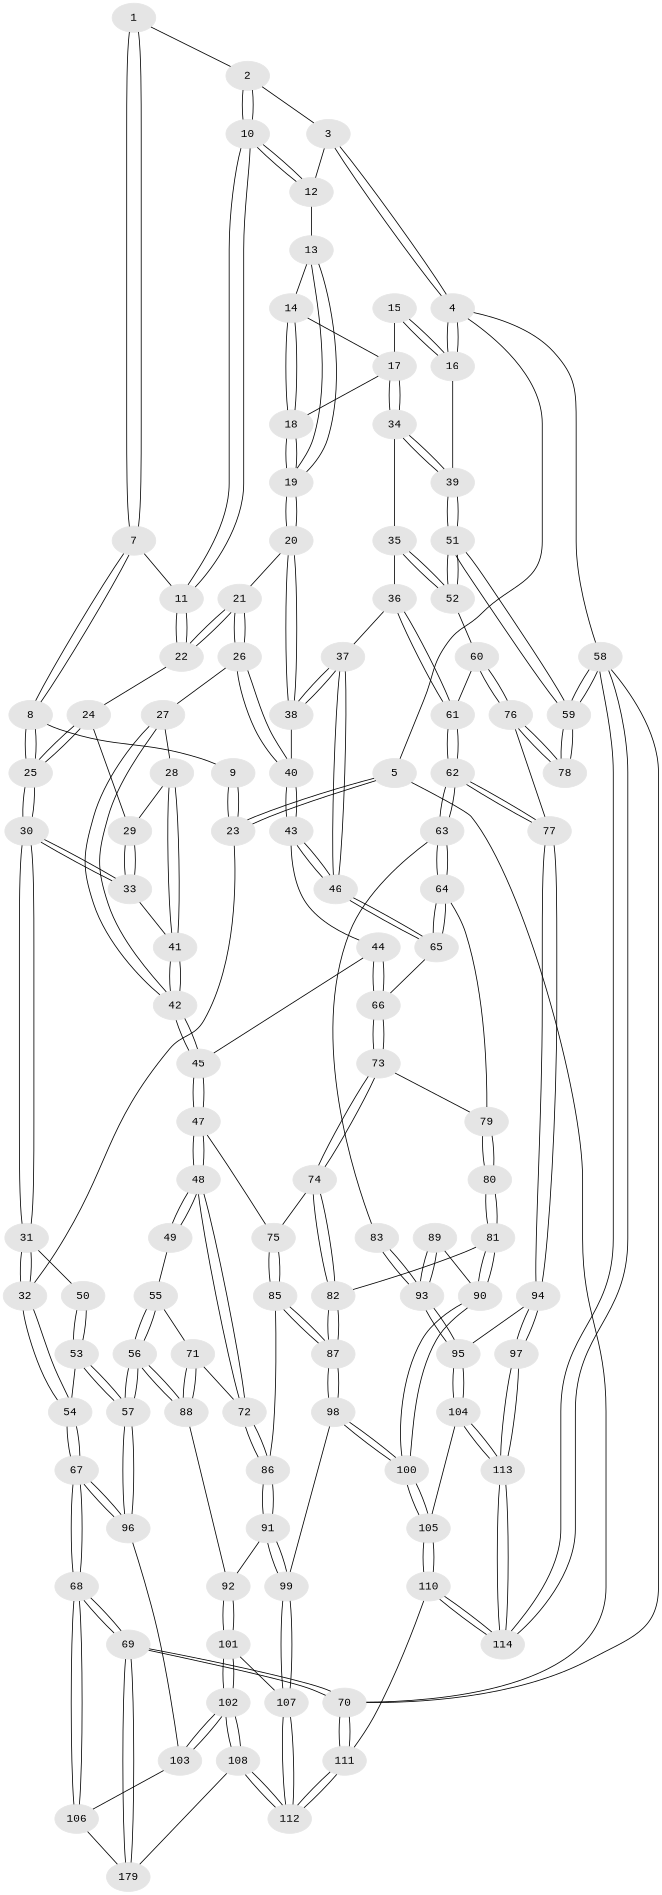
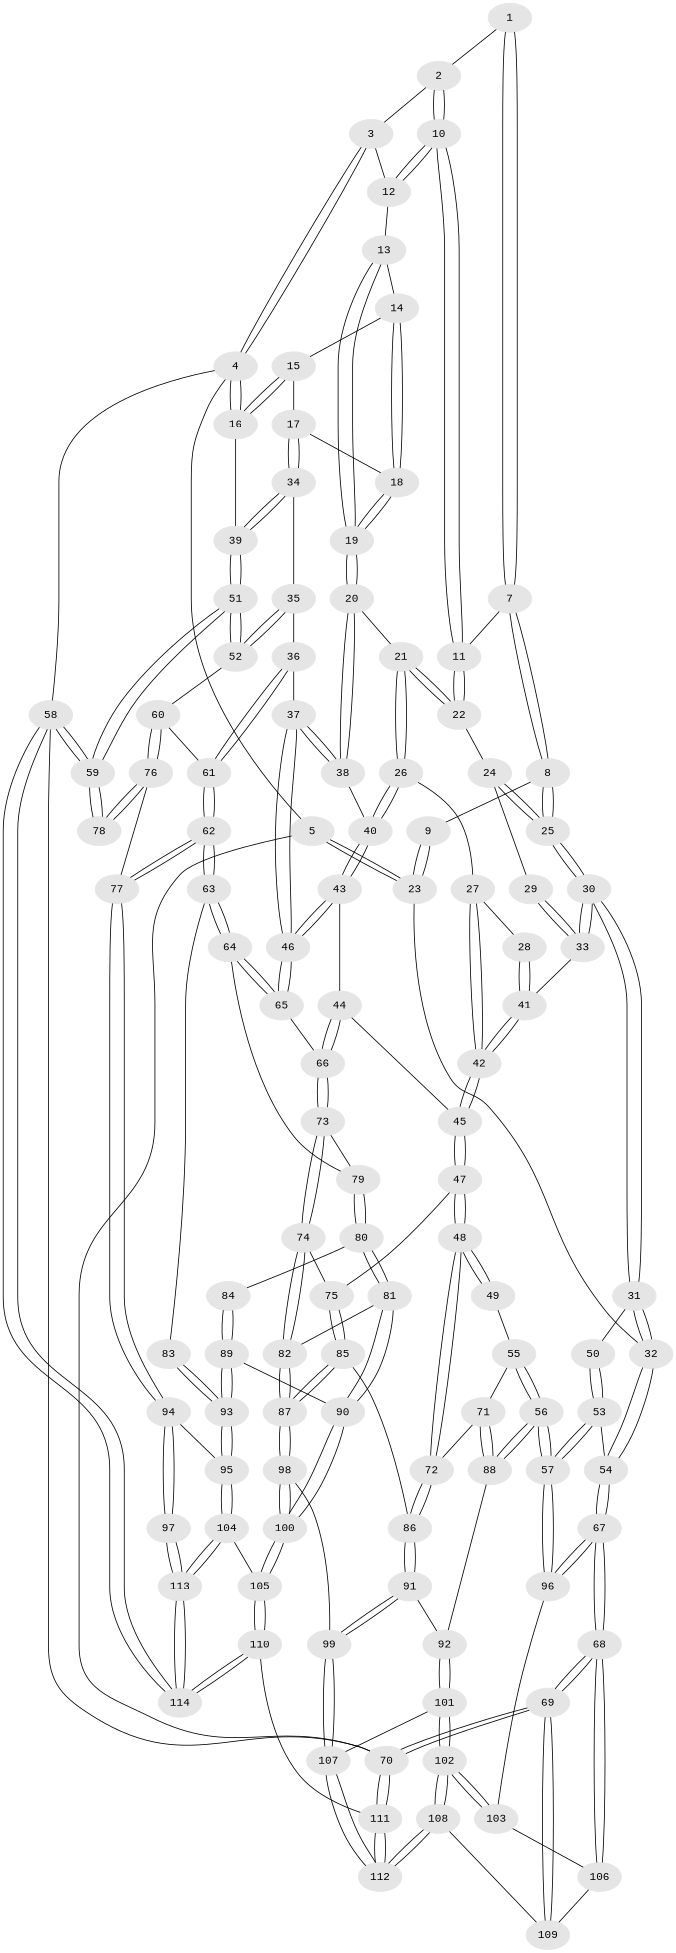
(343, 337) -> (347, 336)
(151, 802) -> none
none -> (228, 1296)
(128, 1877) -> (548, 1935)
